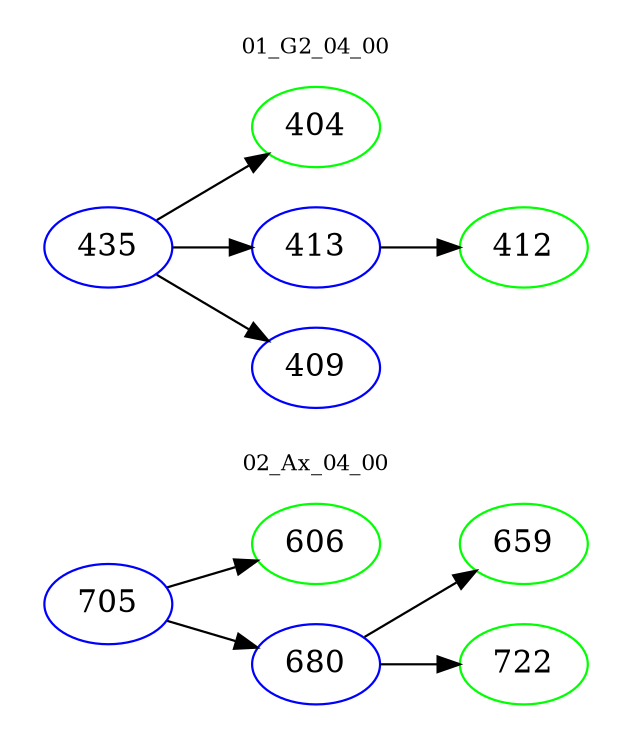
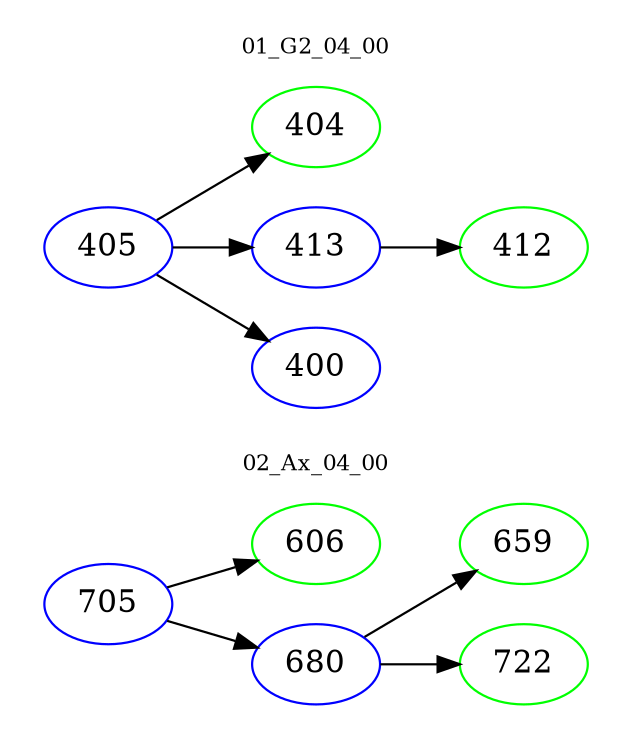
(108, 247) -> (108, 247)
(316, 368) -> (316, 368)
